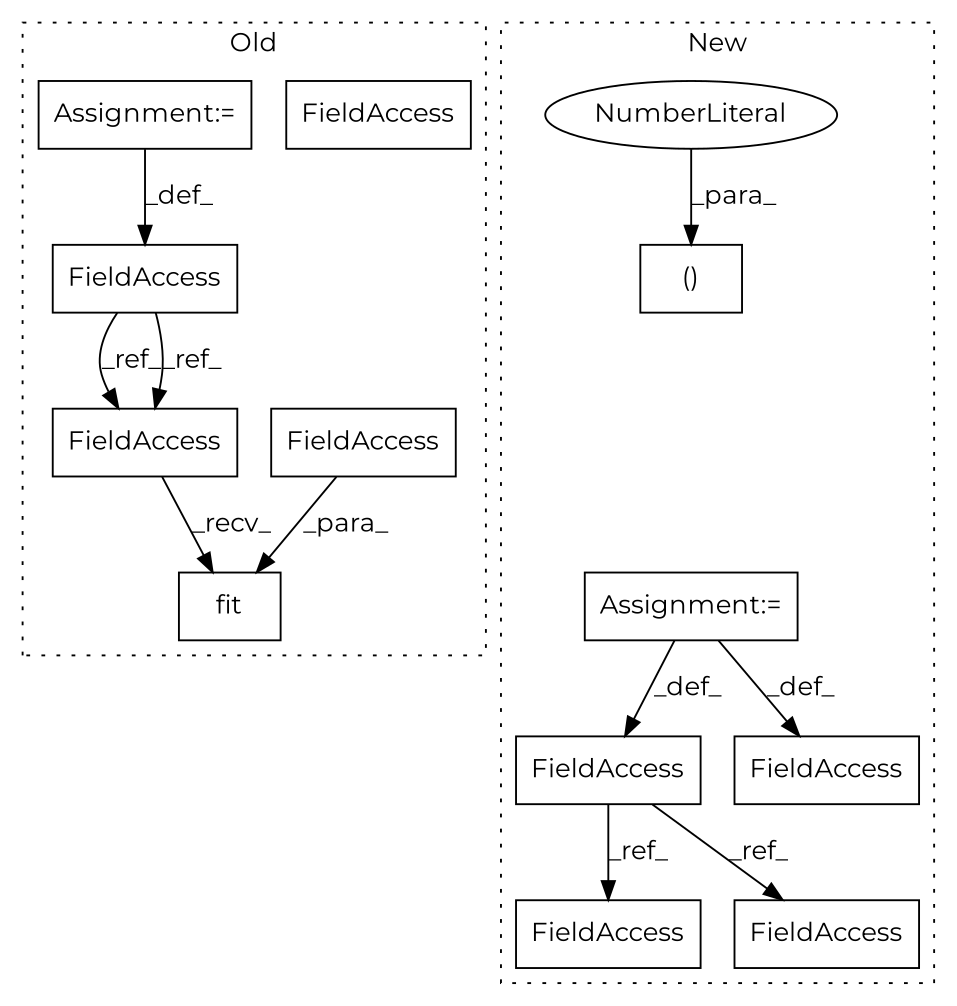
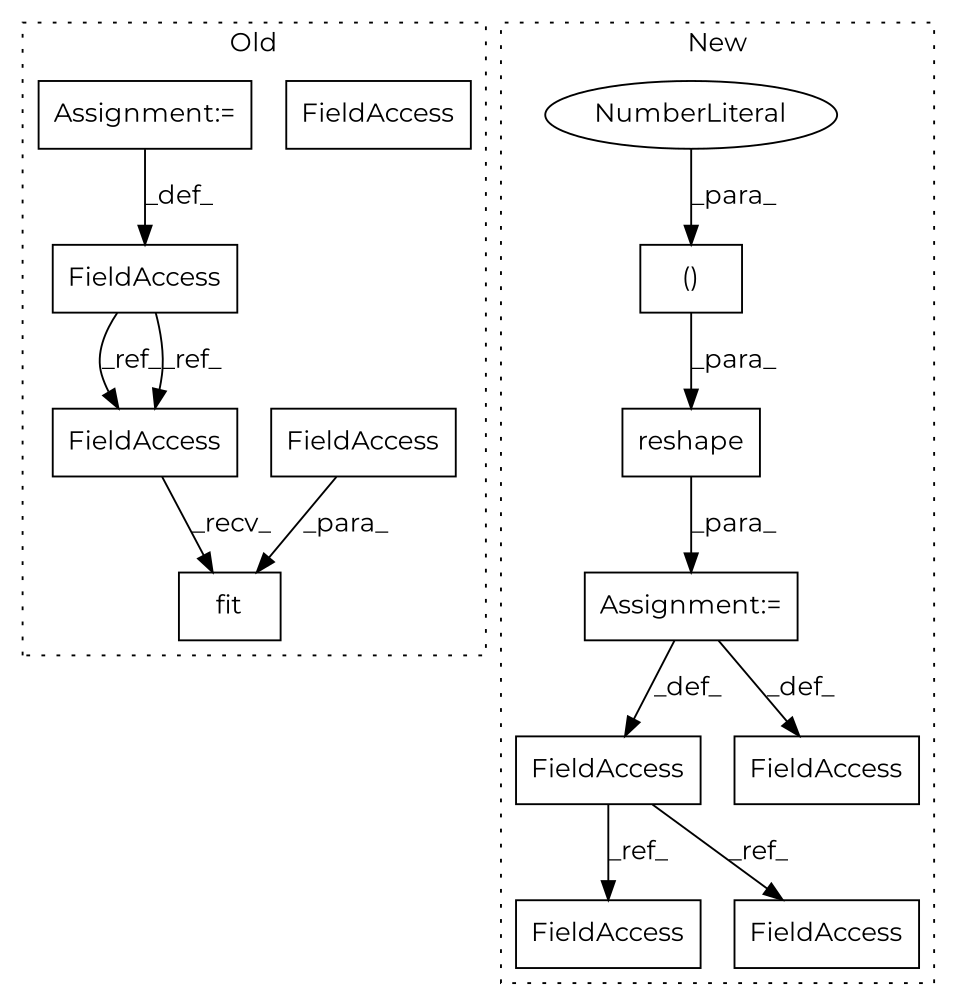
none -> (691, 443)
